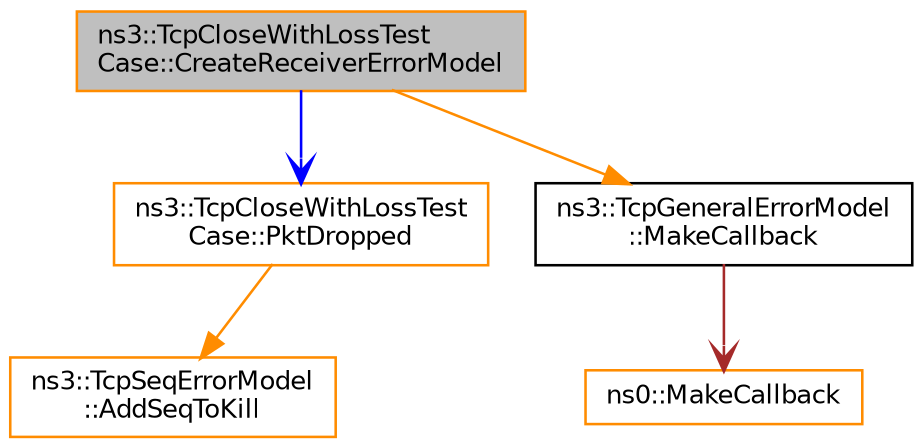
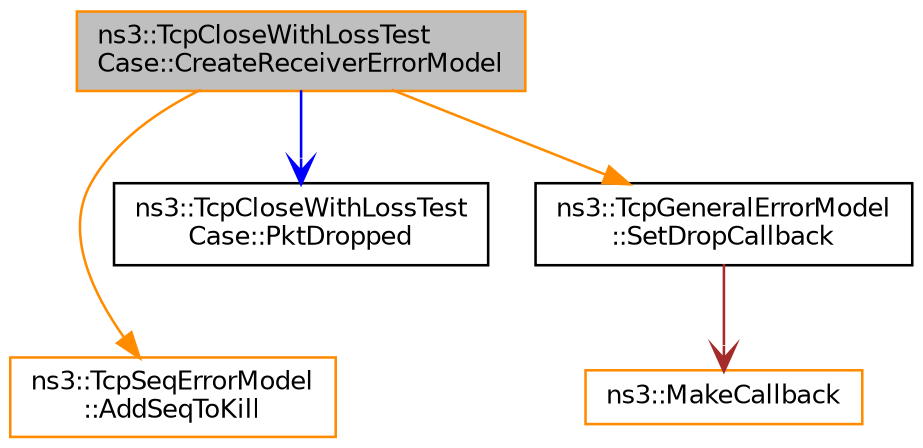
(301, 224) -> (301, 224)
(724, 224) -> (724, 224)
(245, 301) -> (87, 192)
(724, 397) -> (724, 397)
